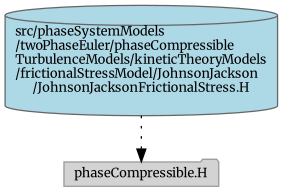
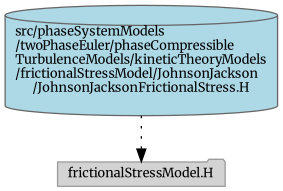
(141, 174) -> (141, 174)
